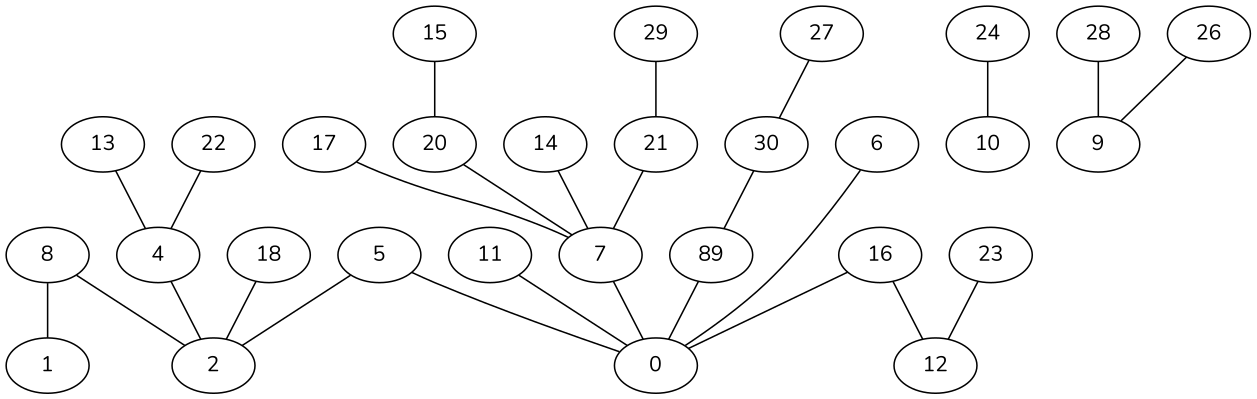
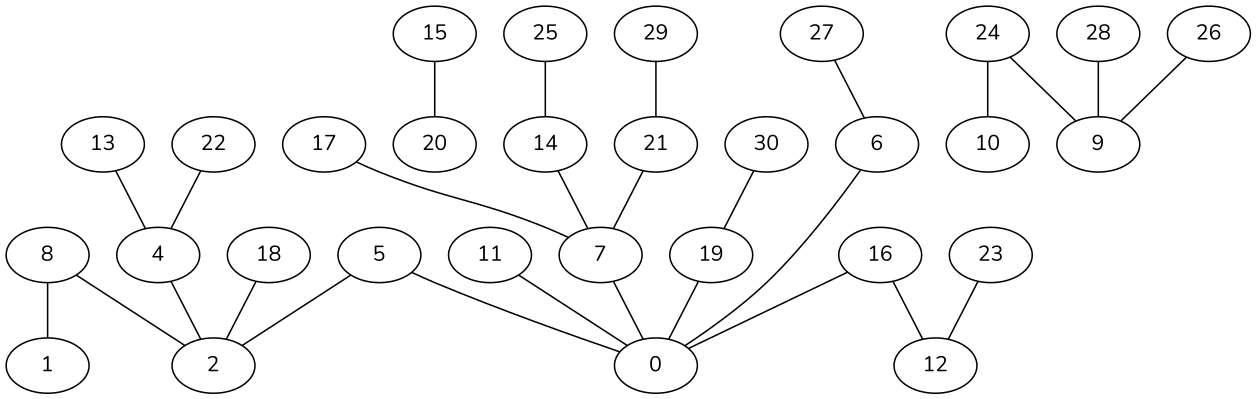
none -> (545, 34)
(794, 89) -> (850, 89)
none -> (1043, 89)
(518, 200) -> none
(711, 255) -> (711, 255)
